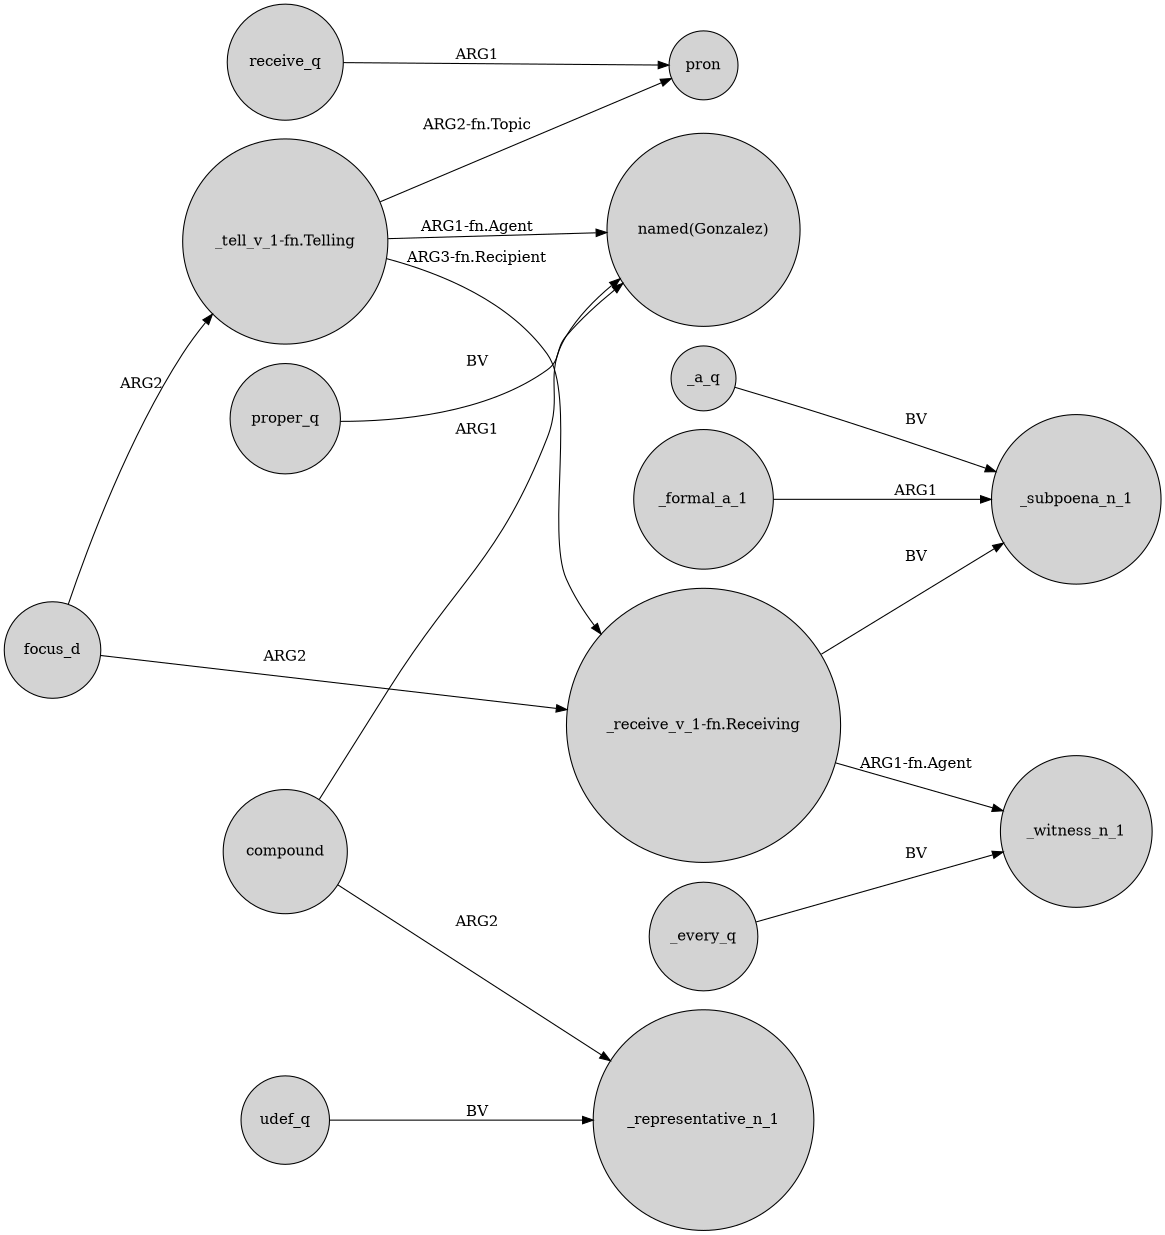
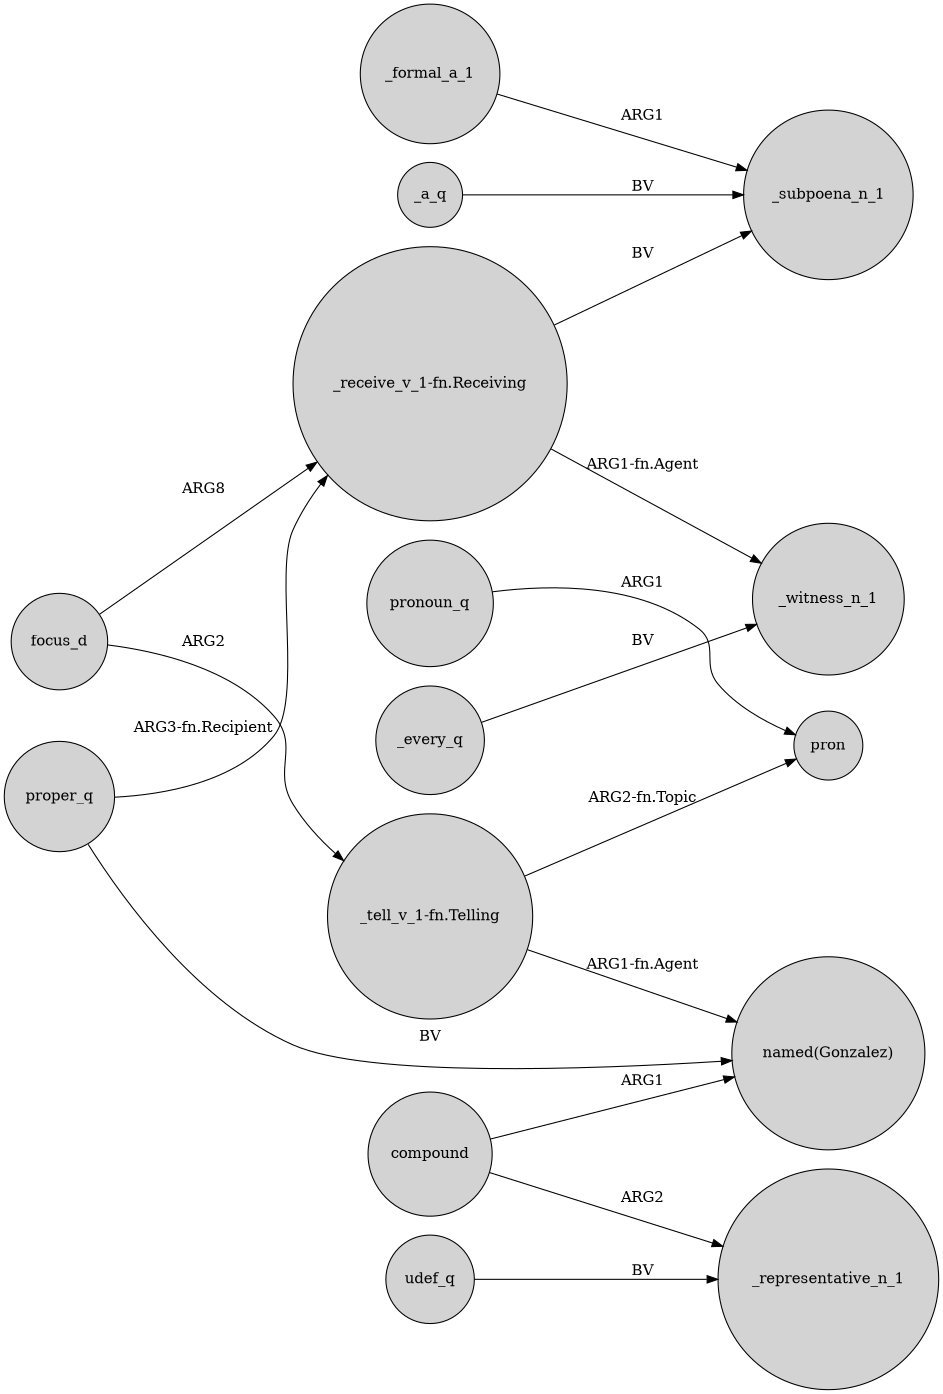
(285, 62) -> (430, 603)
(560, 422) -> (287, 694)
(285, 657) -> (204, 489)
